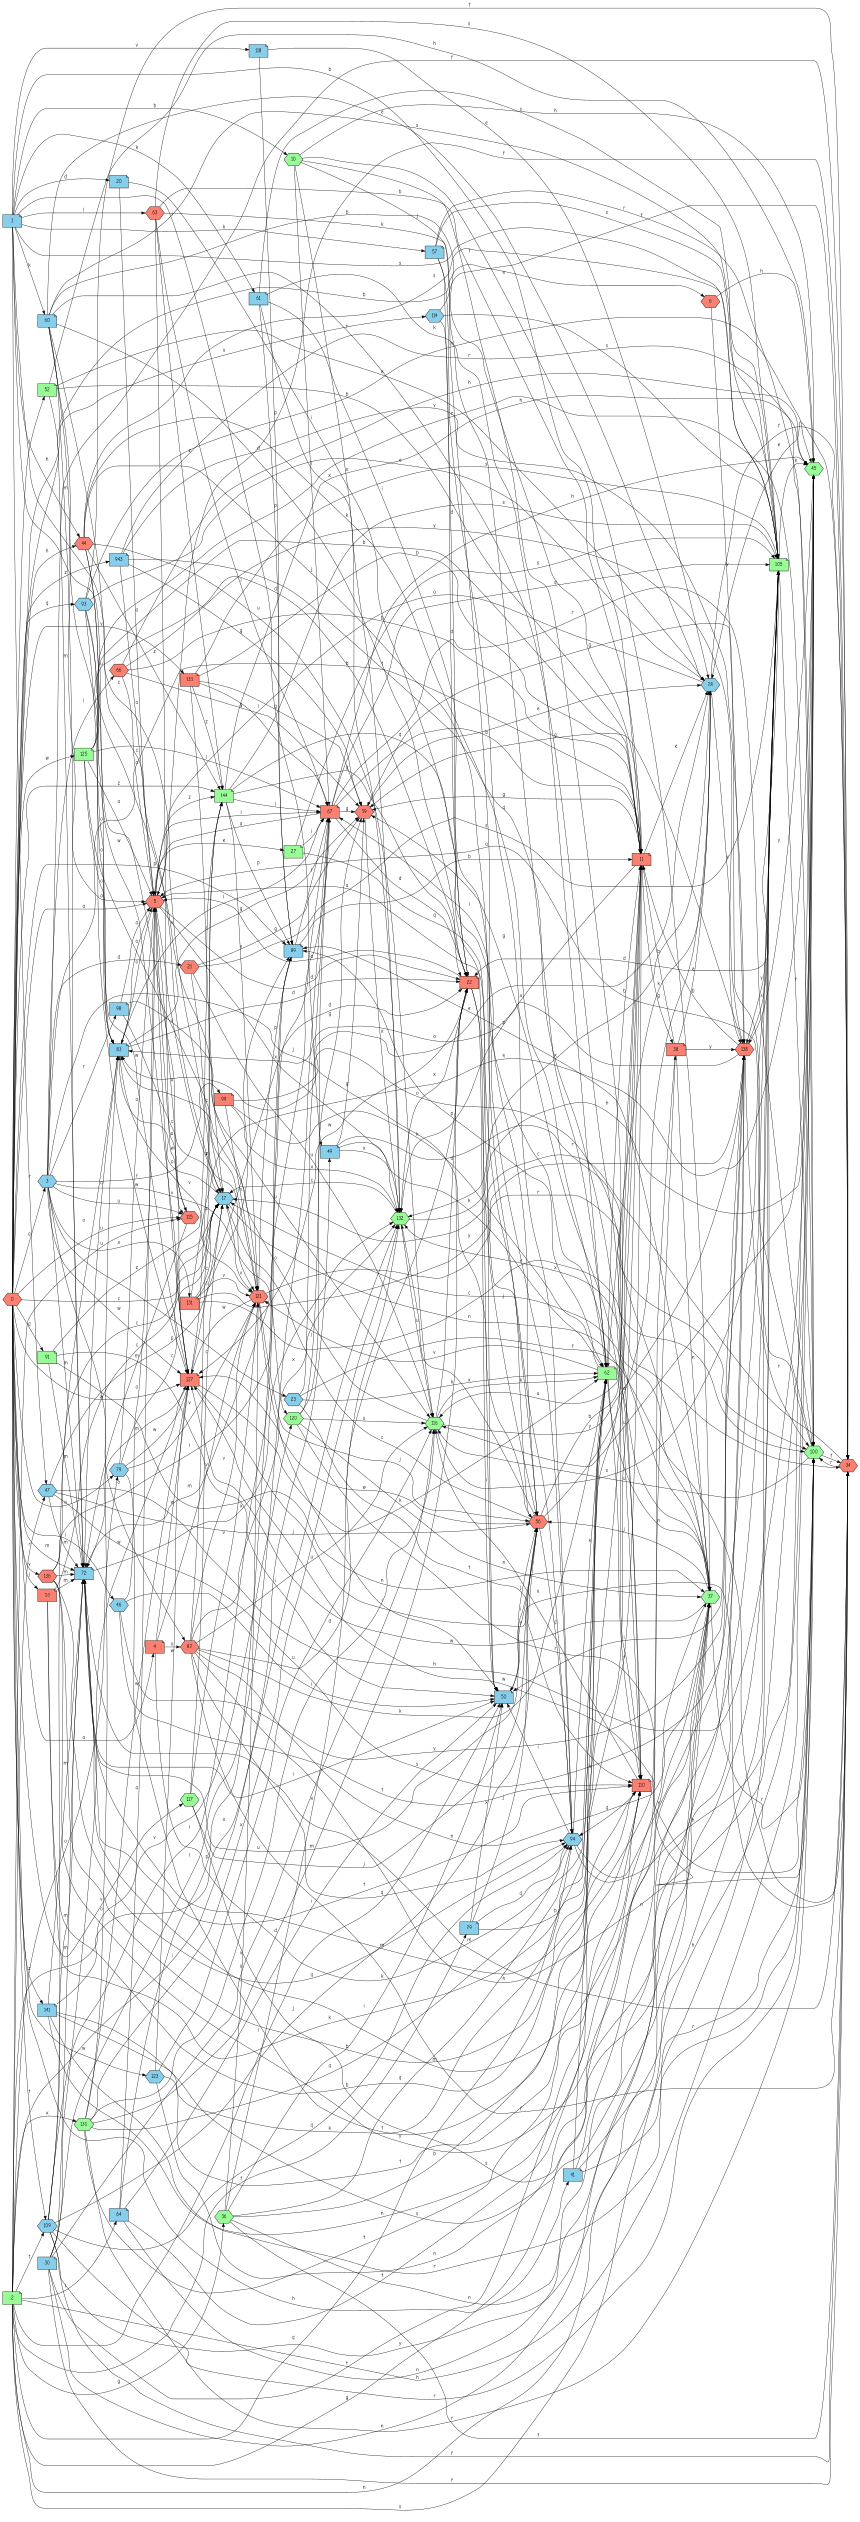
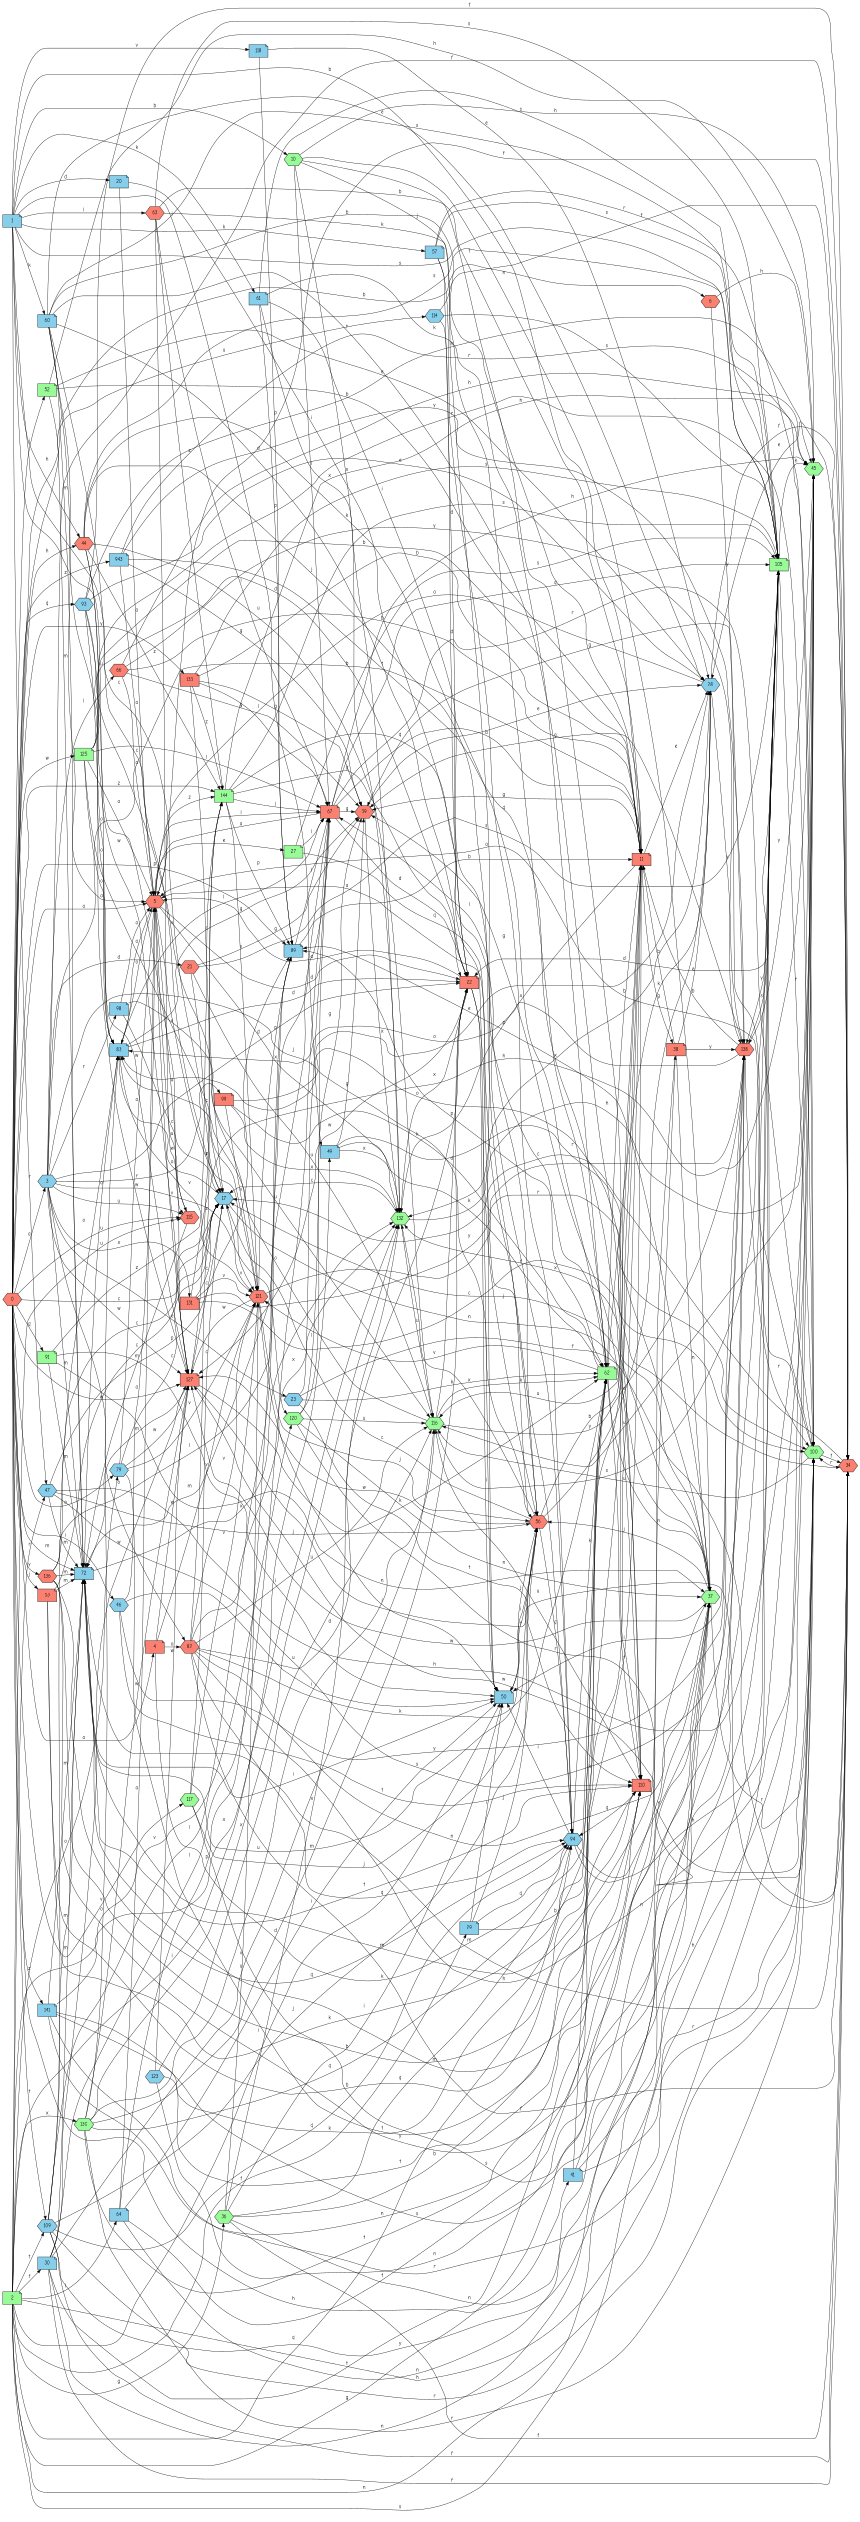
(273, 1079) -> (239, 1054)
(15, 1725) -> none
(487, 1803) -> (487, 1803)
none -> (28, 2282)
